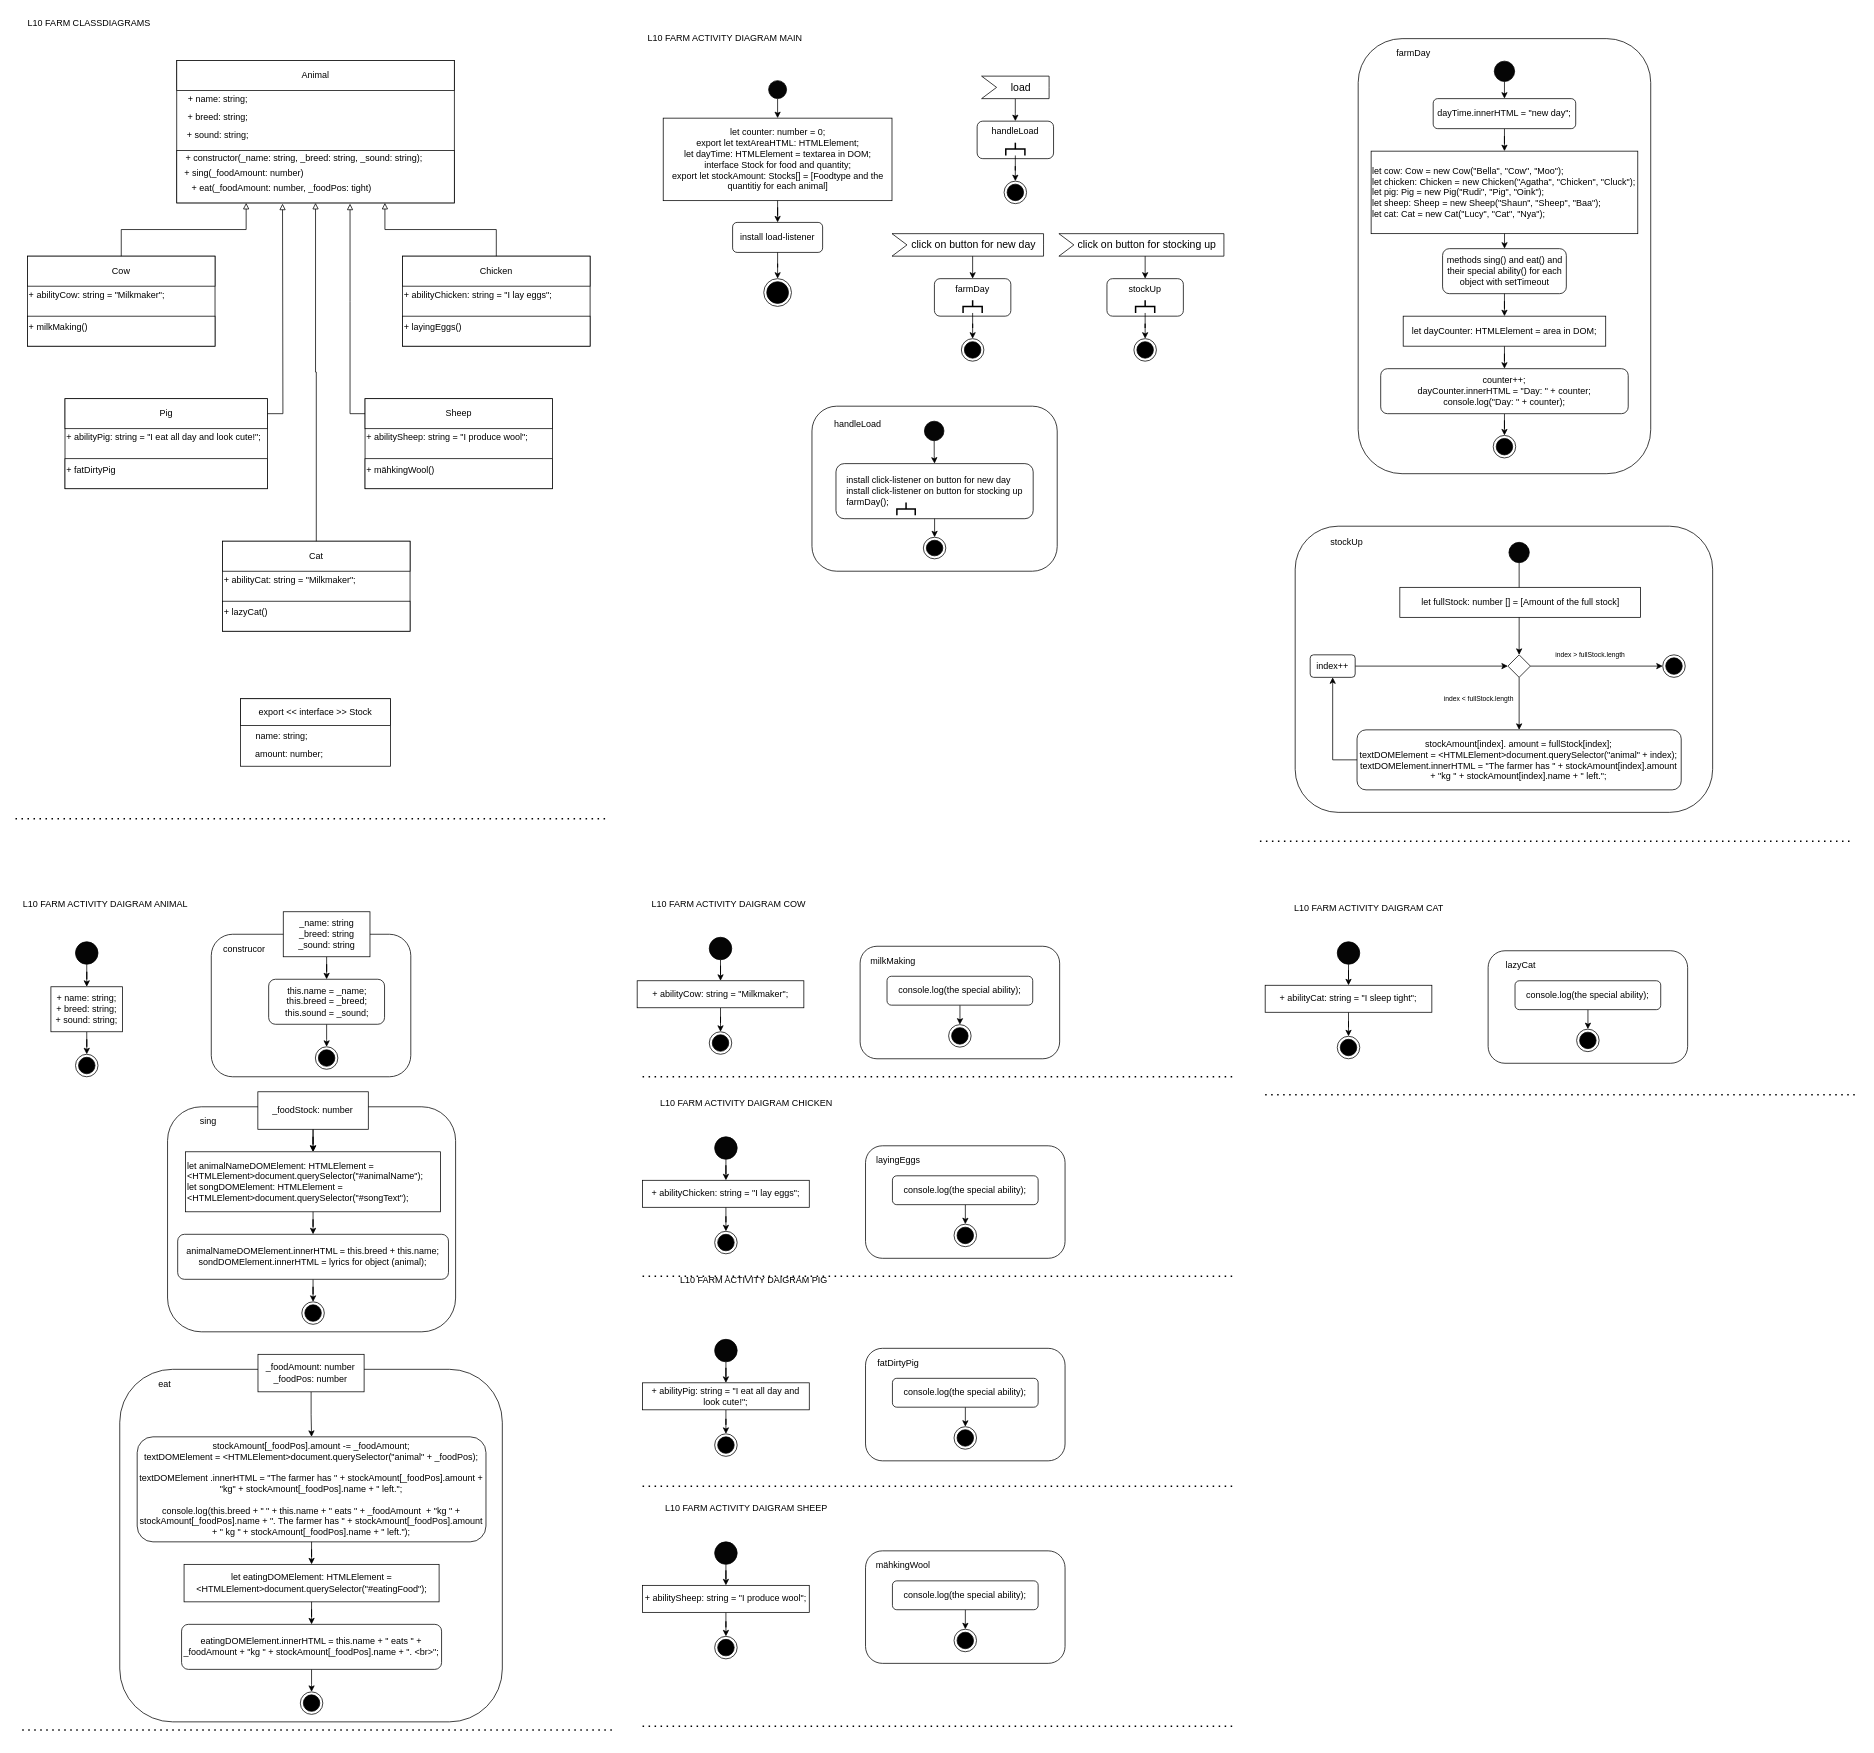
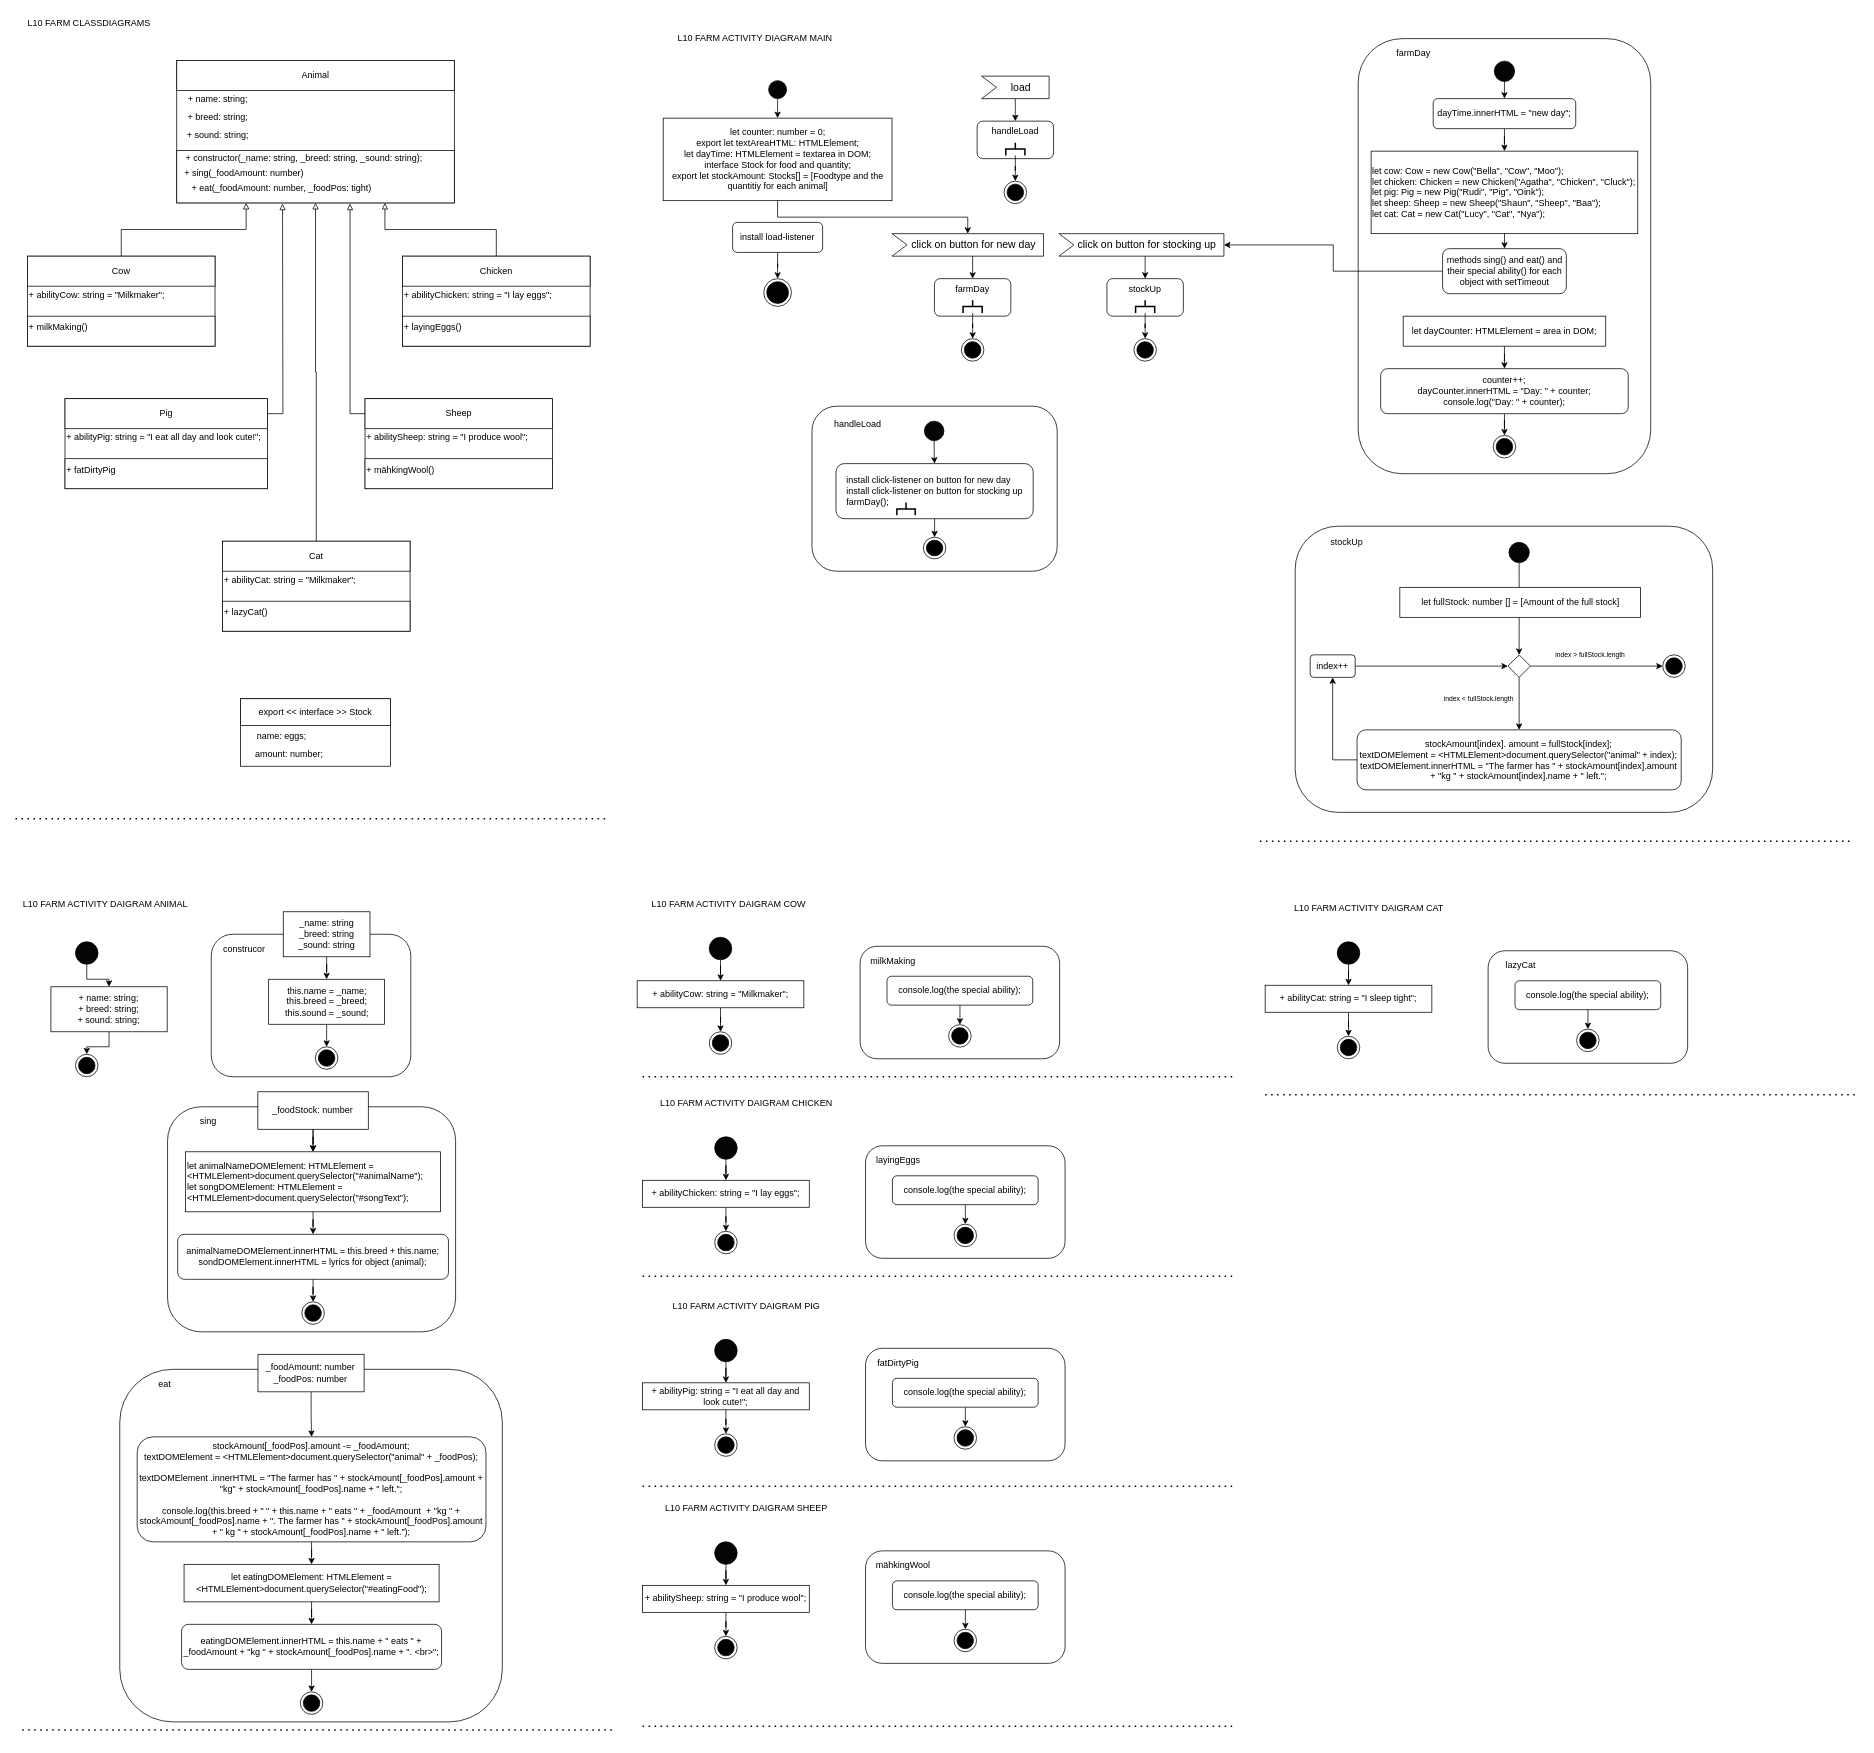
(725, 39) -> (755, 39)
(777, 216) -> (968, 221)
(1504, 308) -> (1333, 258)
(282, 736) -> (282, 736)
(326, 1002) -> (326, 1002)
(87, 1009) -> (109, 1009)
(754, 1280) -> (746, 1306)
